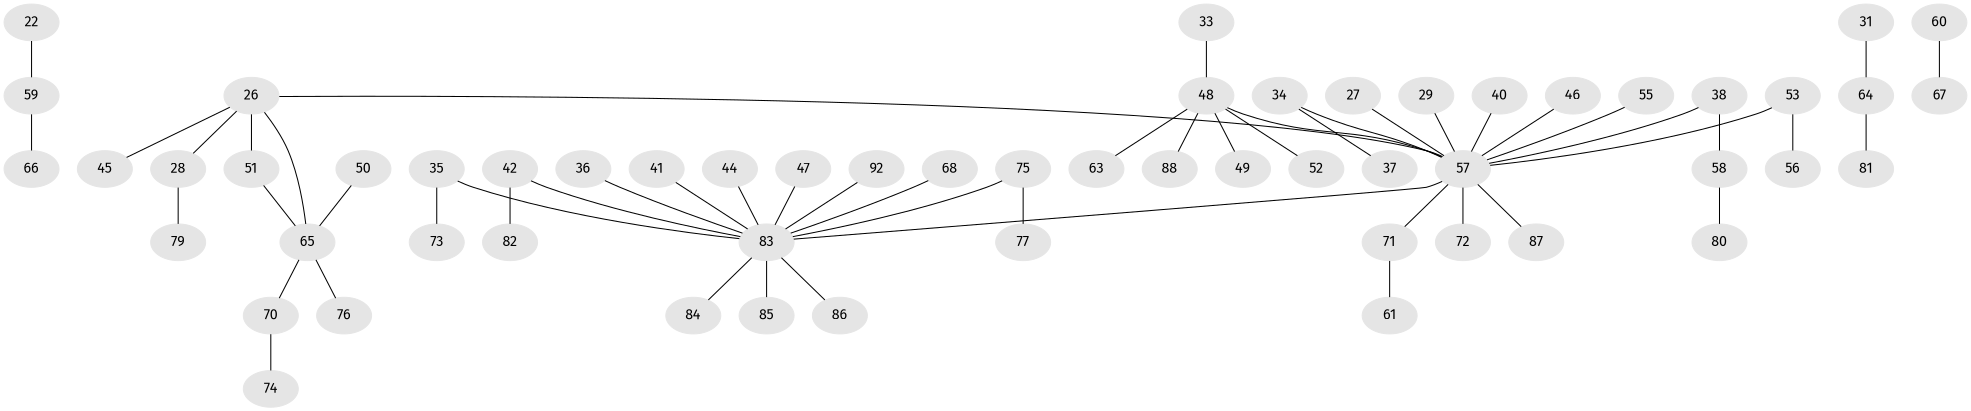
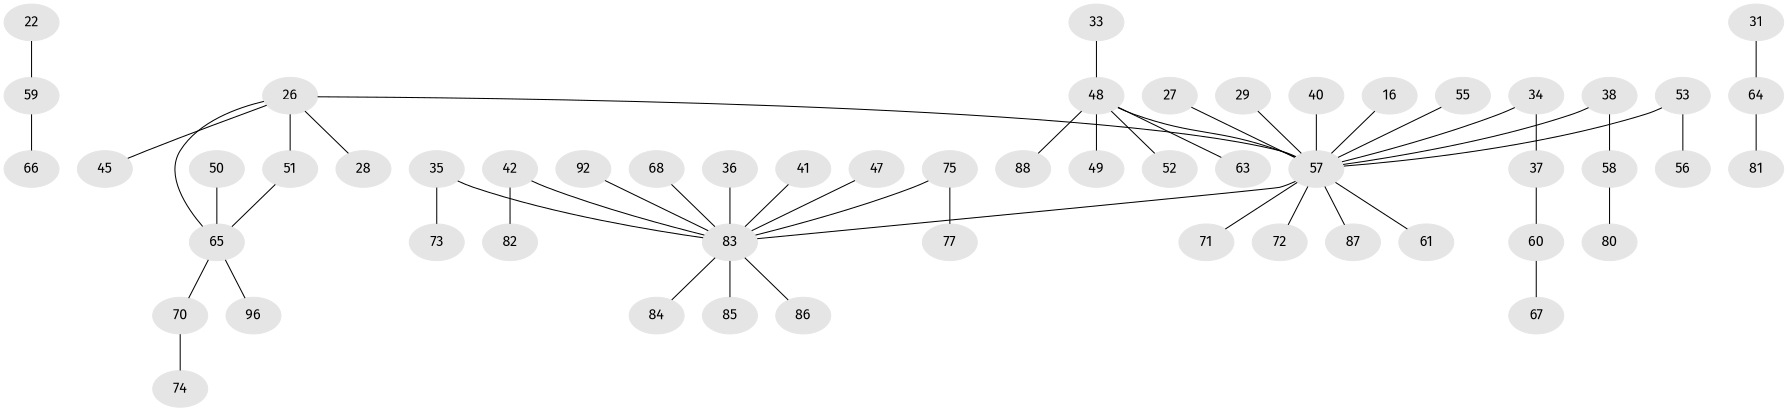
(1573, 96) -> (1390, 96)
(730, 169) -> none
none -> (1536, 206)
(178, 242) -> none
(1390, 279) -> (1371, 206)
(344, 316) -> (253, 316)
